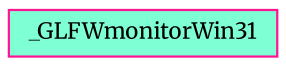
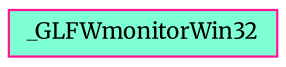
(143, 33) -> (143, 33)
